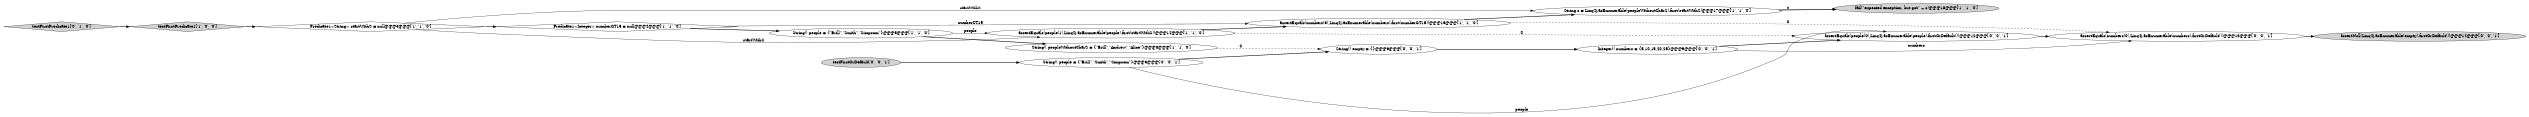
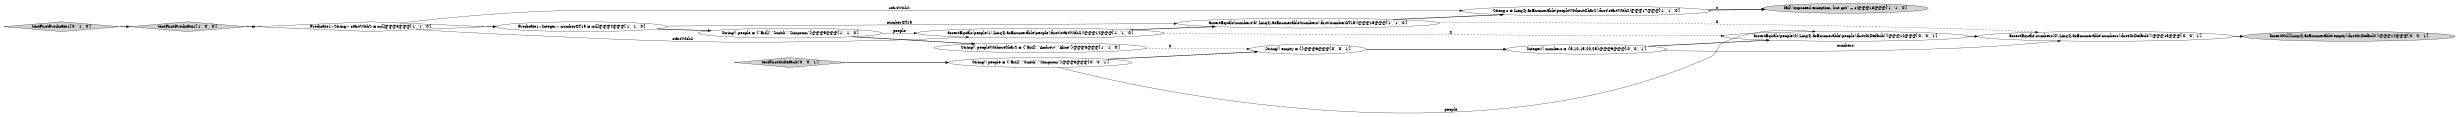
(617, 27) -> (582, 27)
(861, 63) -> (790, 63)
